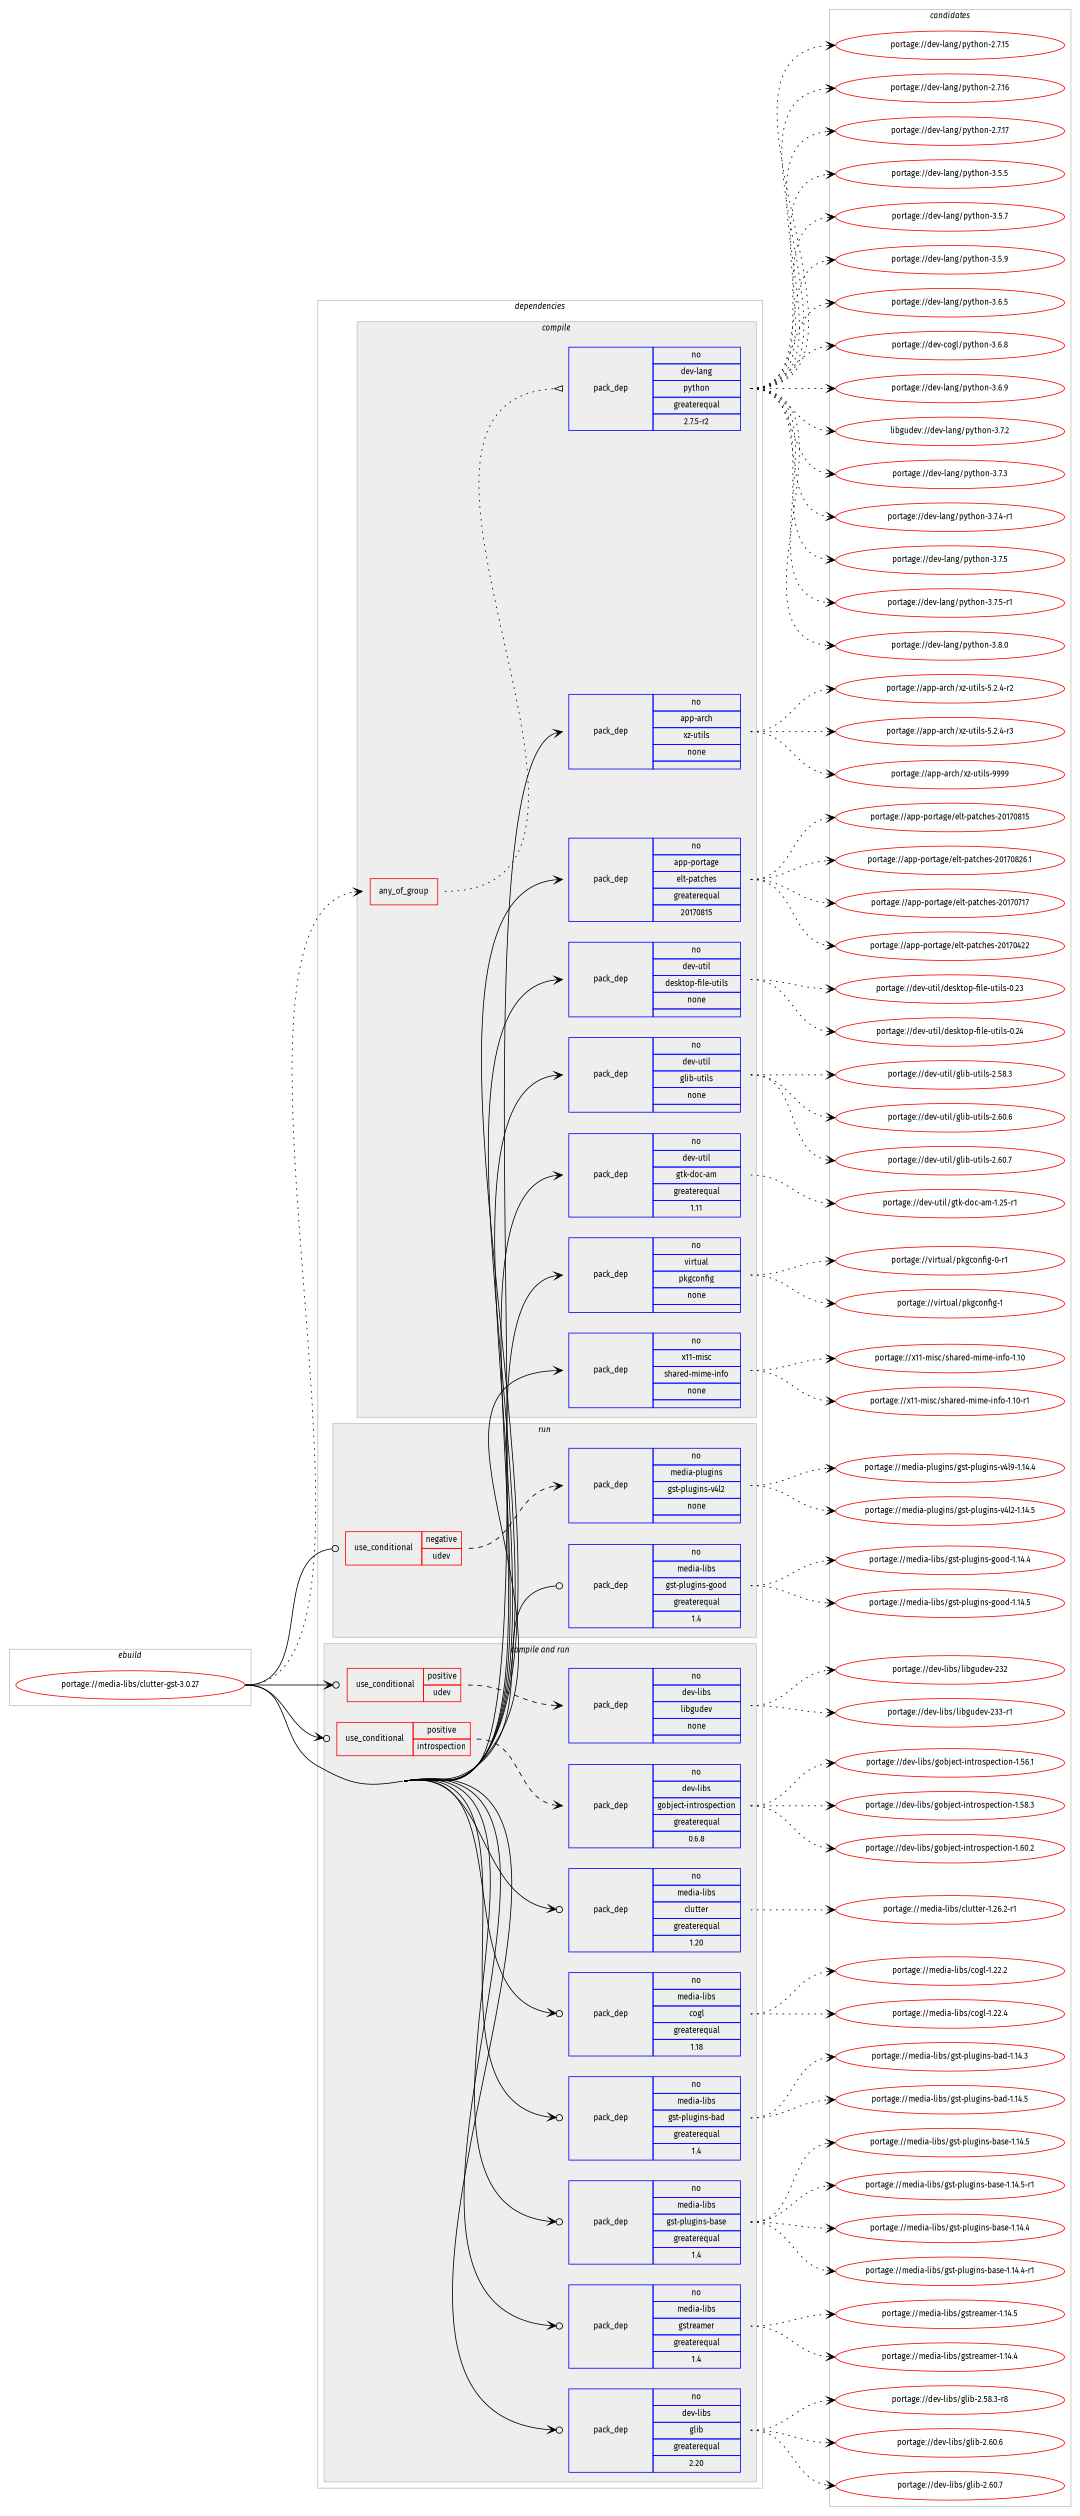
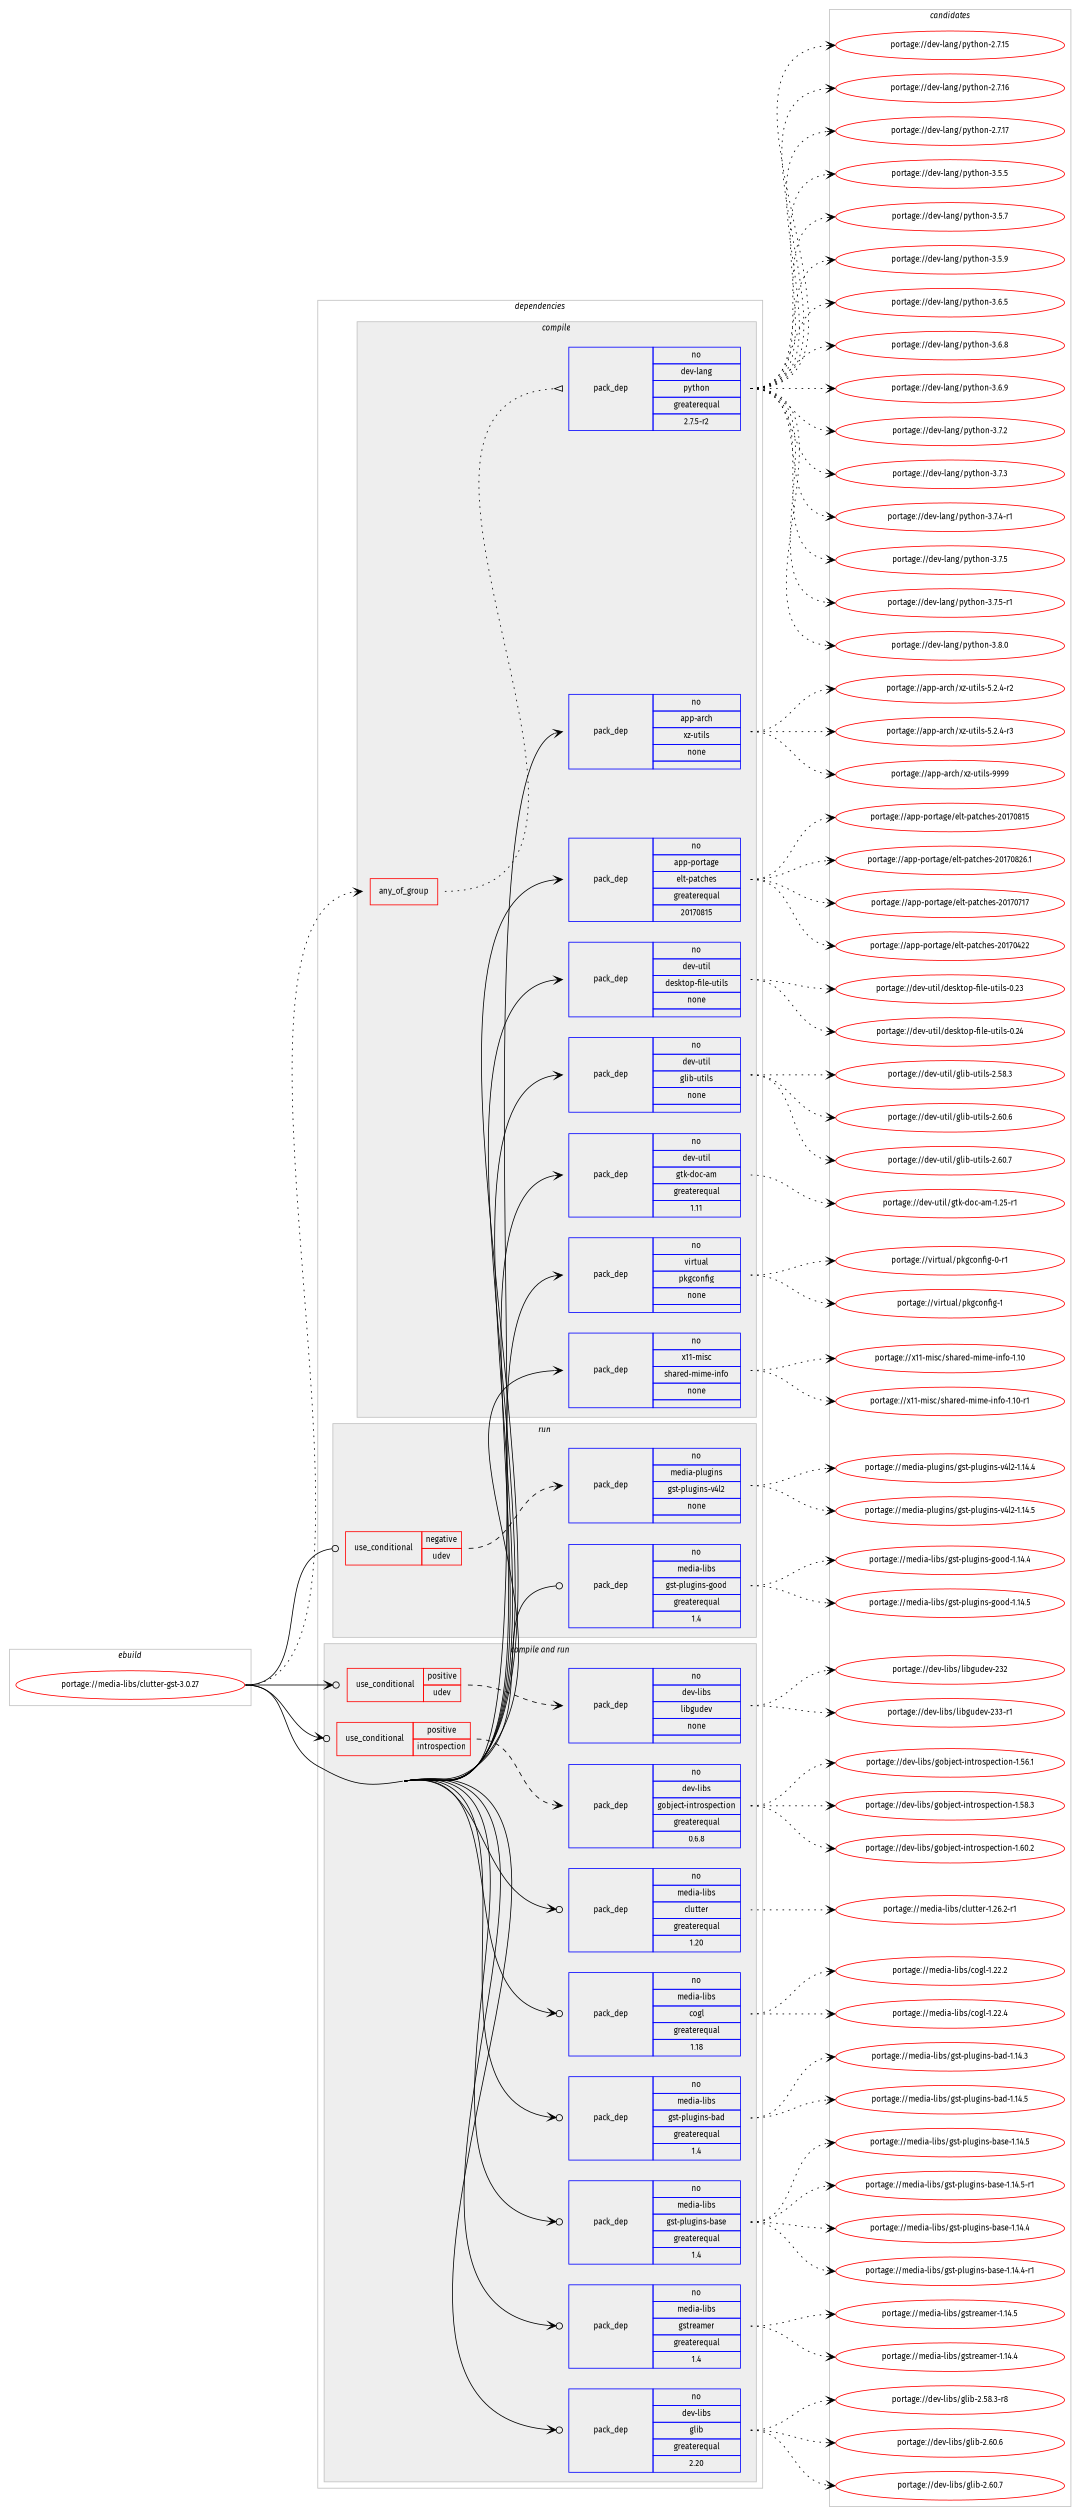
(950, 346) -> (950, 346)
(950, 431) -> (950, 431)
(950, 1468) -> (950, 1468)
